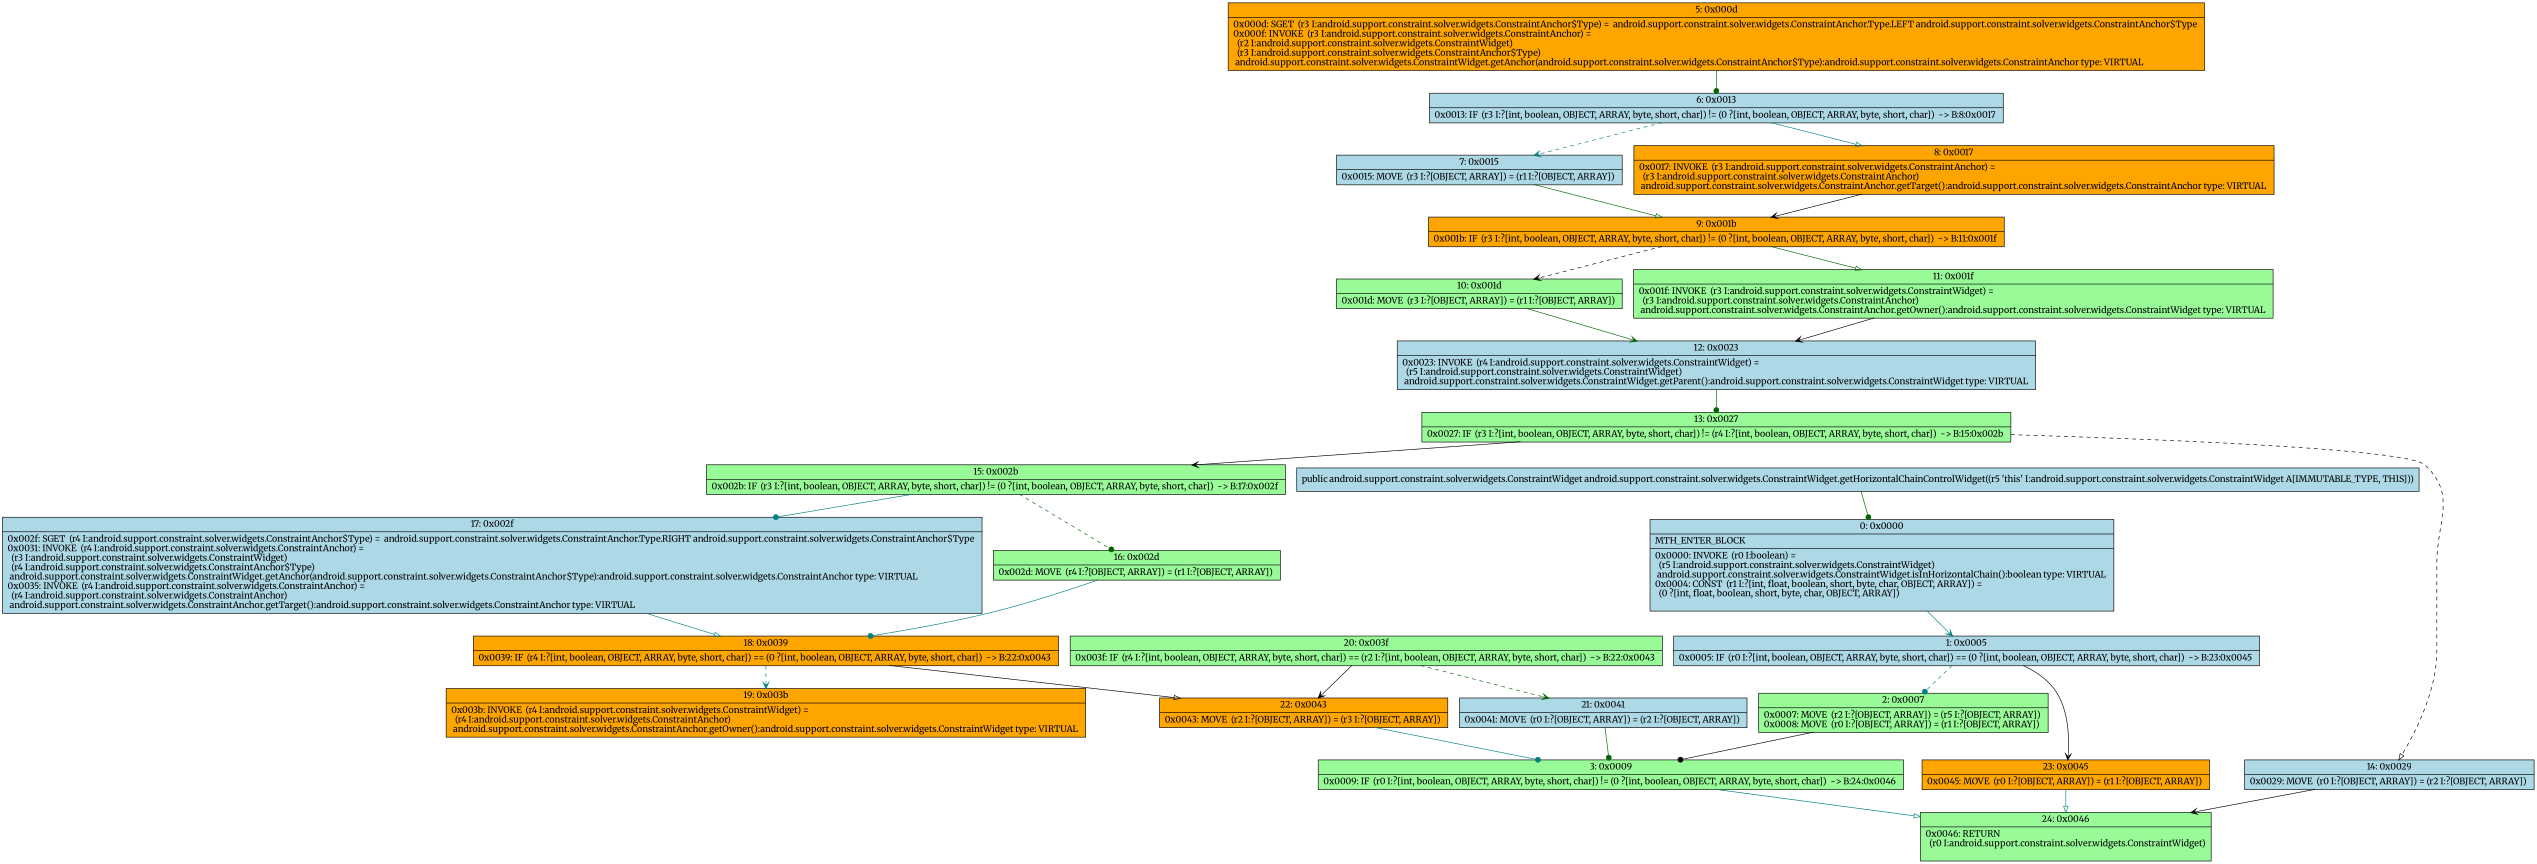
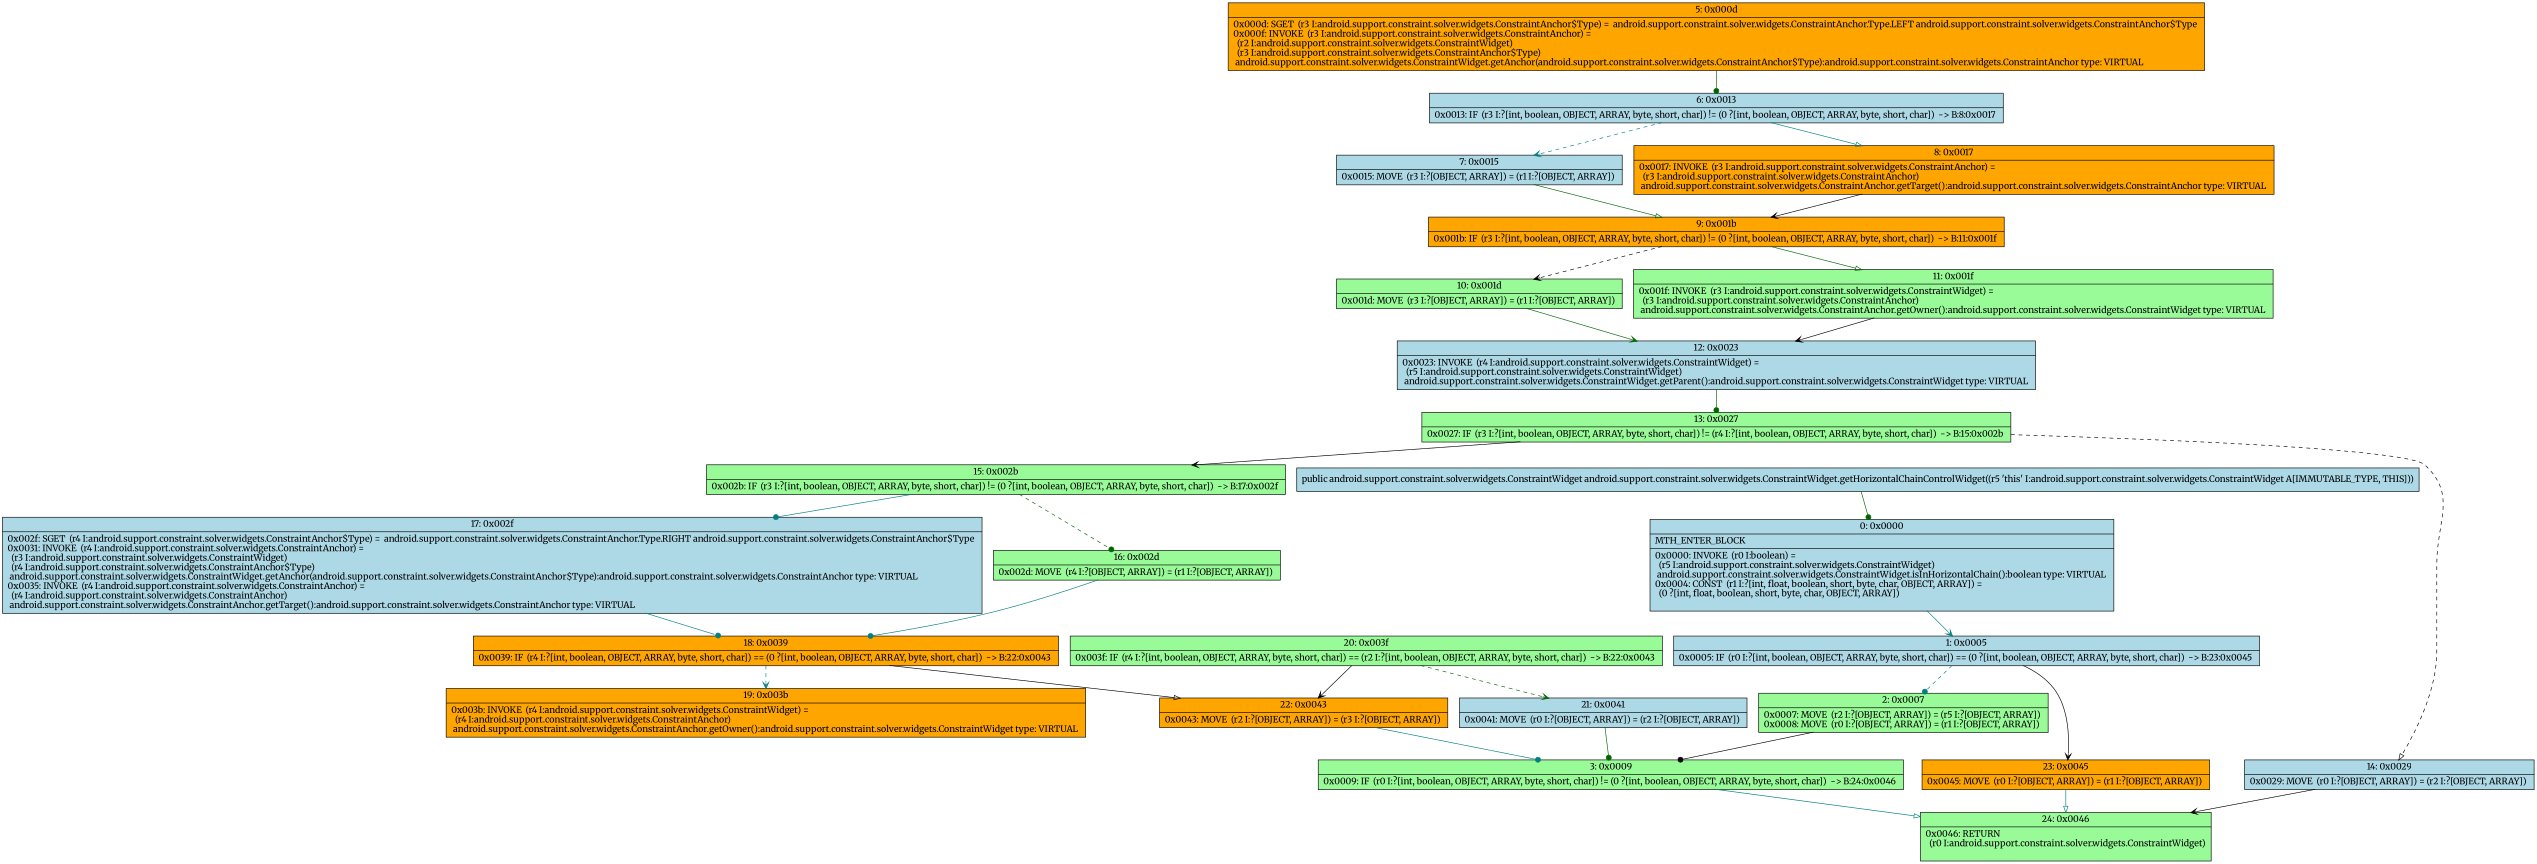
(680, 624) -> (680, 624)
